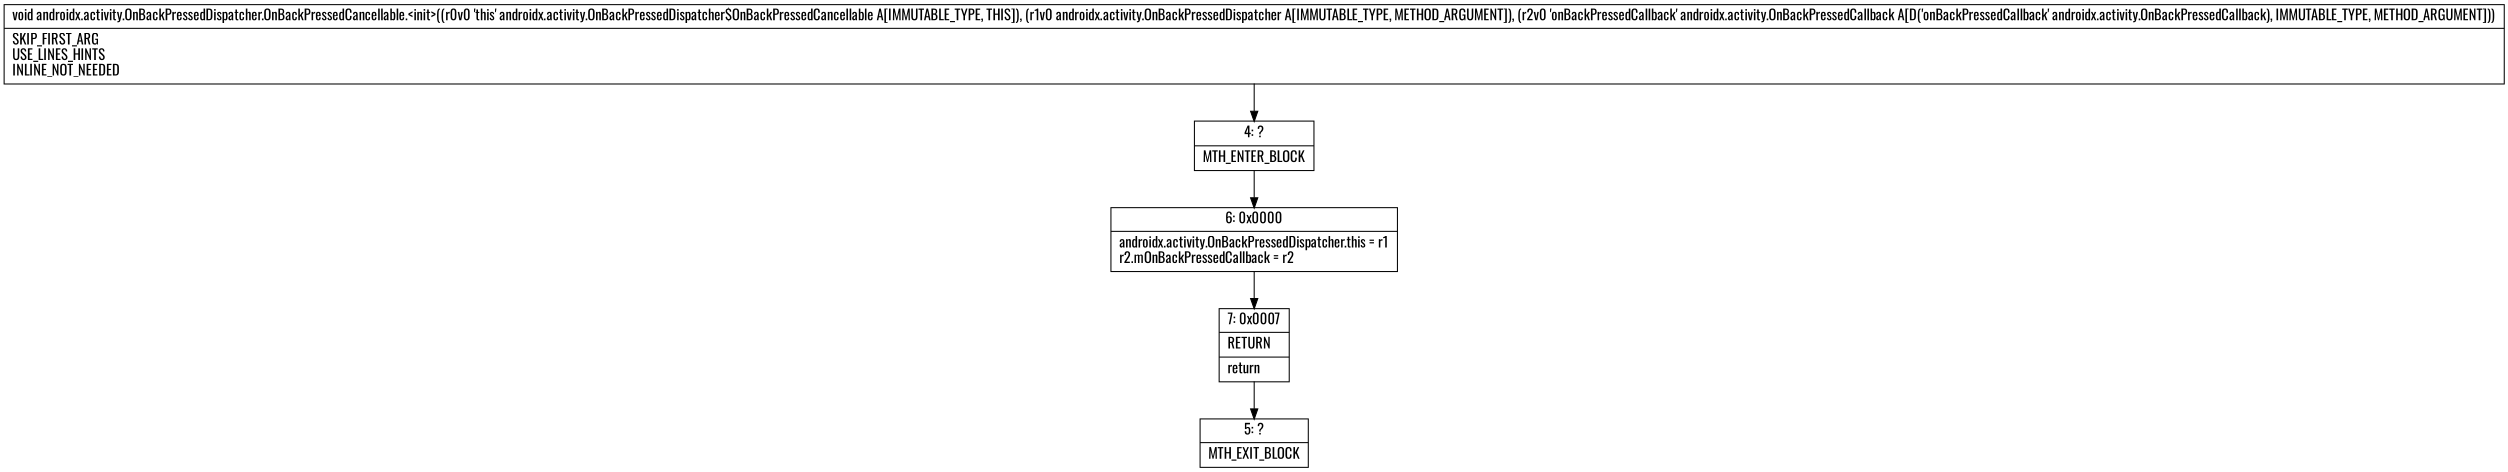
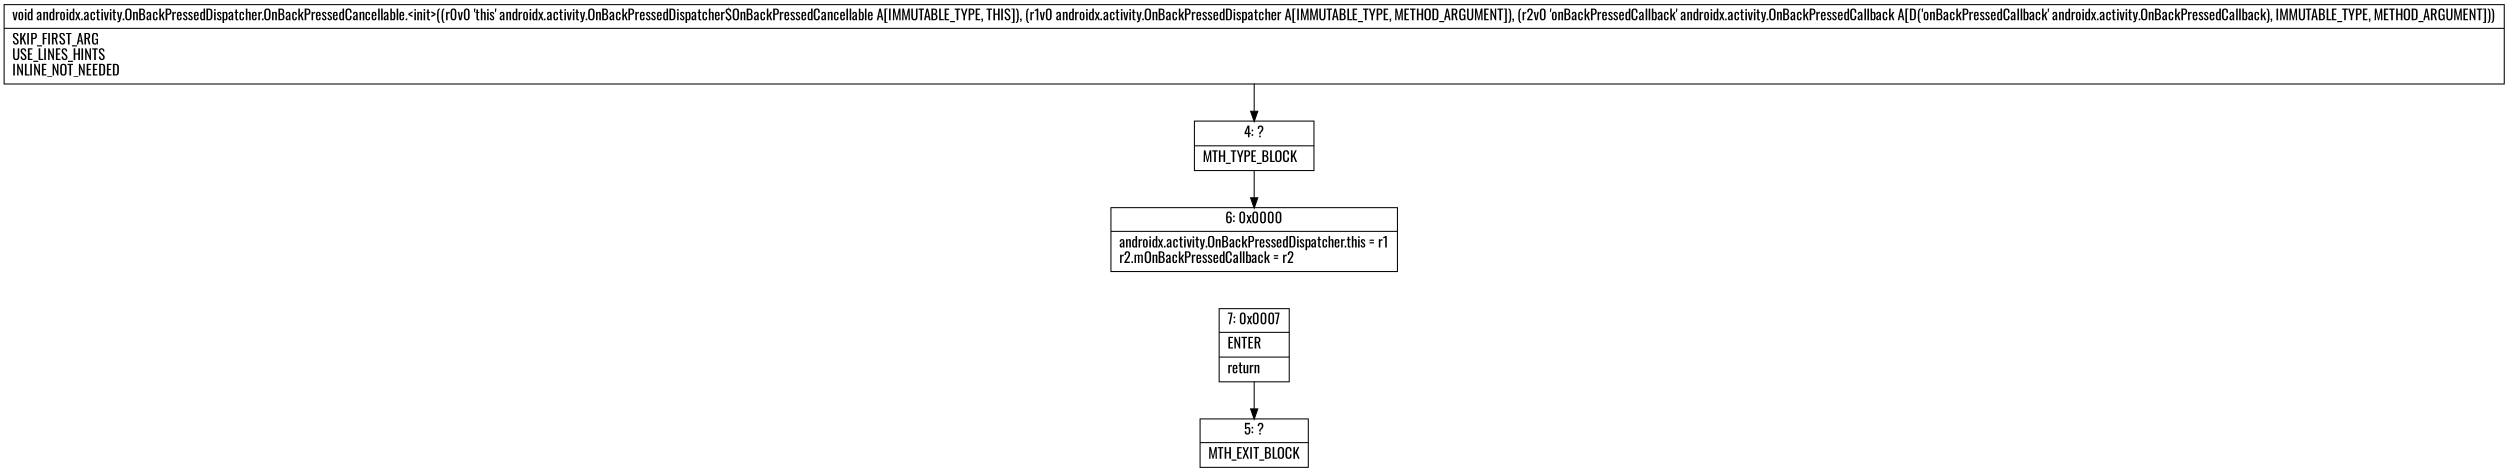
(1254, 158) -> (1250, 158)
(1254, 285) -> none
(1250, 344) -> (1245, 344)
